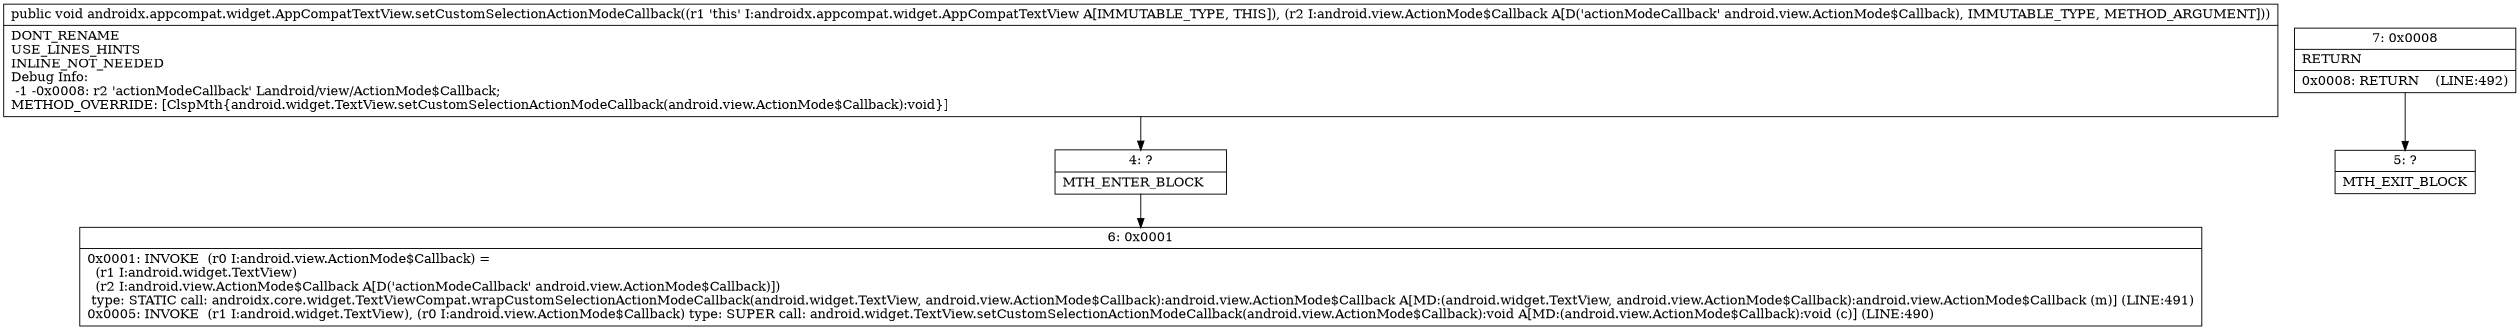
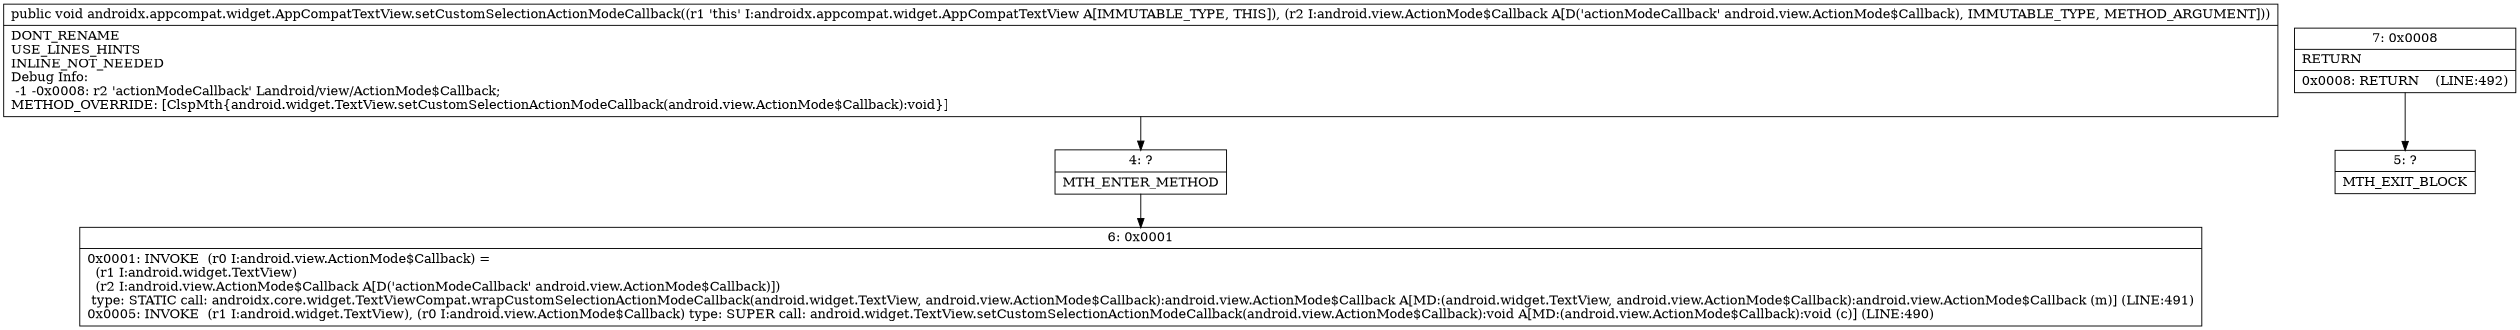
(1133, 183) -> (1141, 183)
